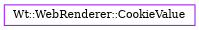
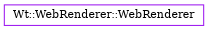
(100, 15) -> (104, 15)
